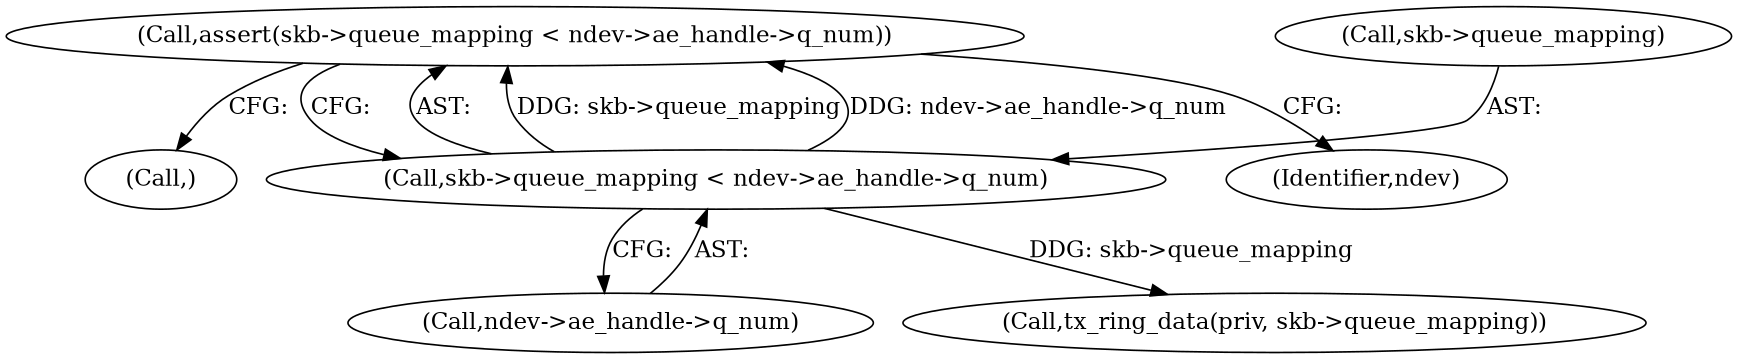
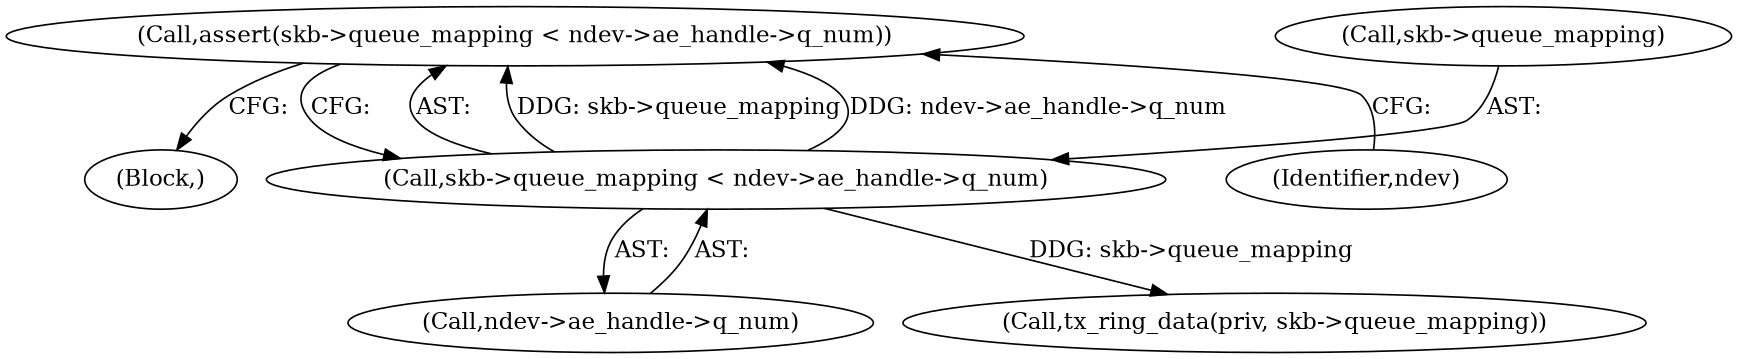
(1127, 74) -> (1180, 70)
(161, 180) -> (161, 180)
(646, 251) -> (646, 251)
